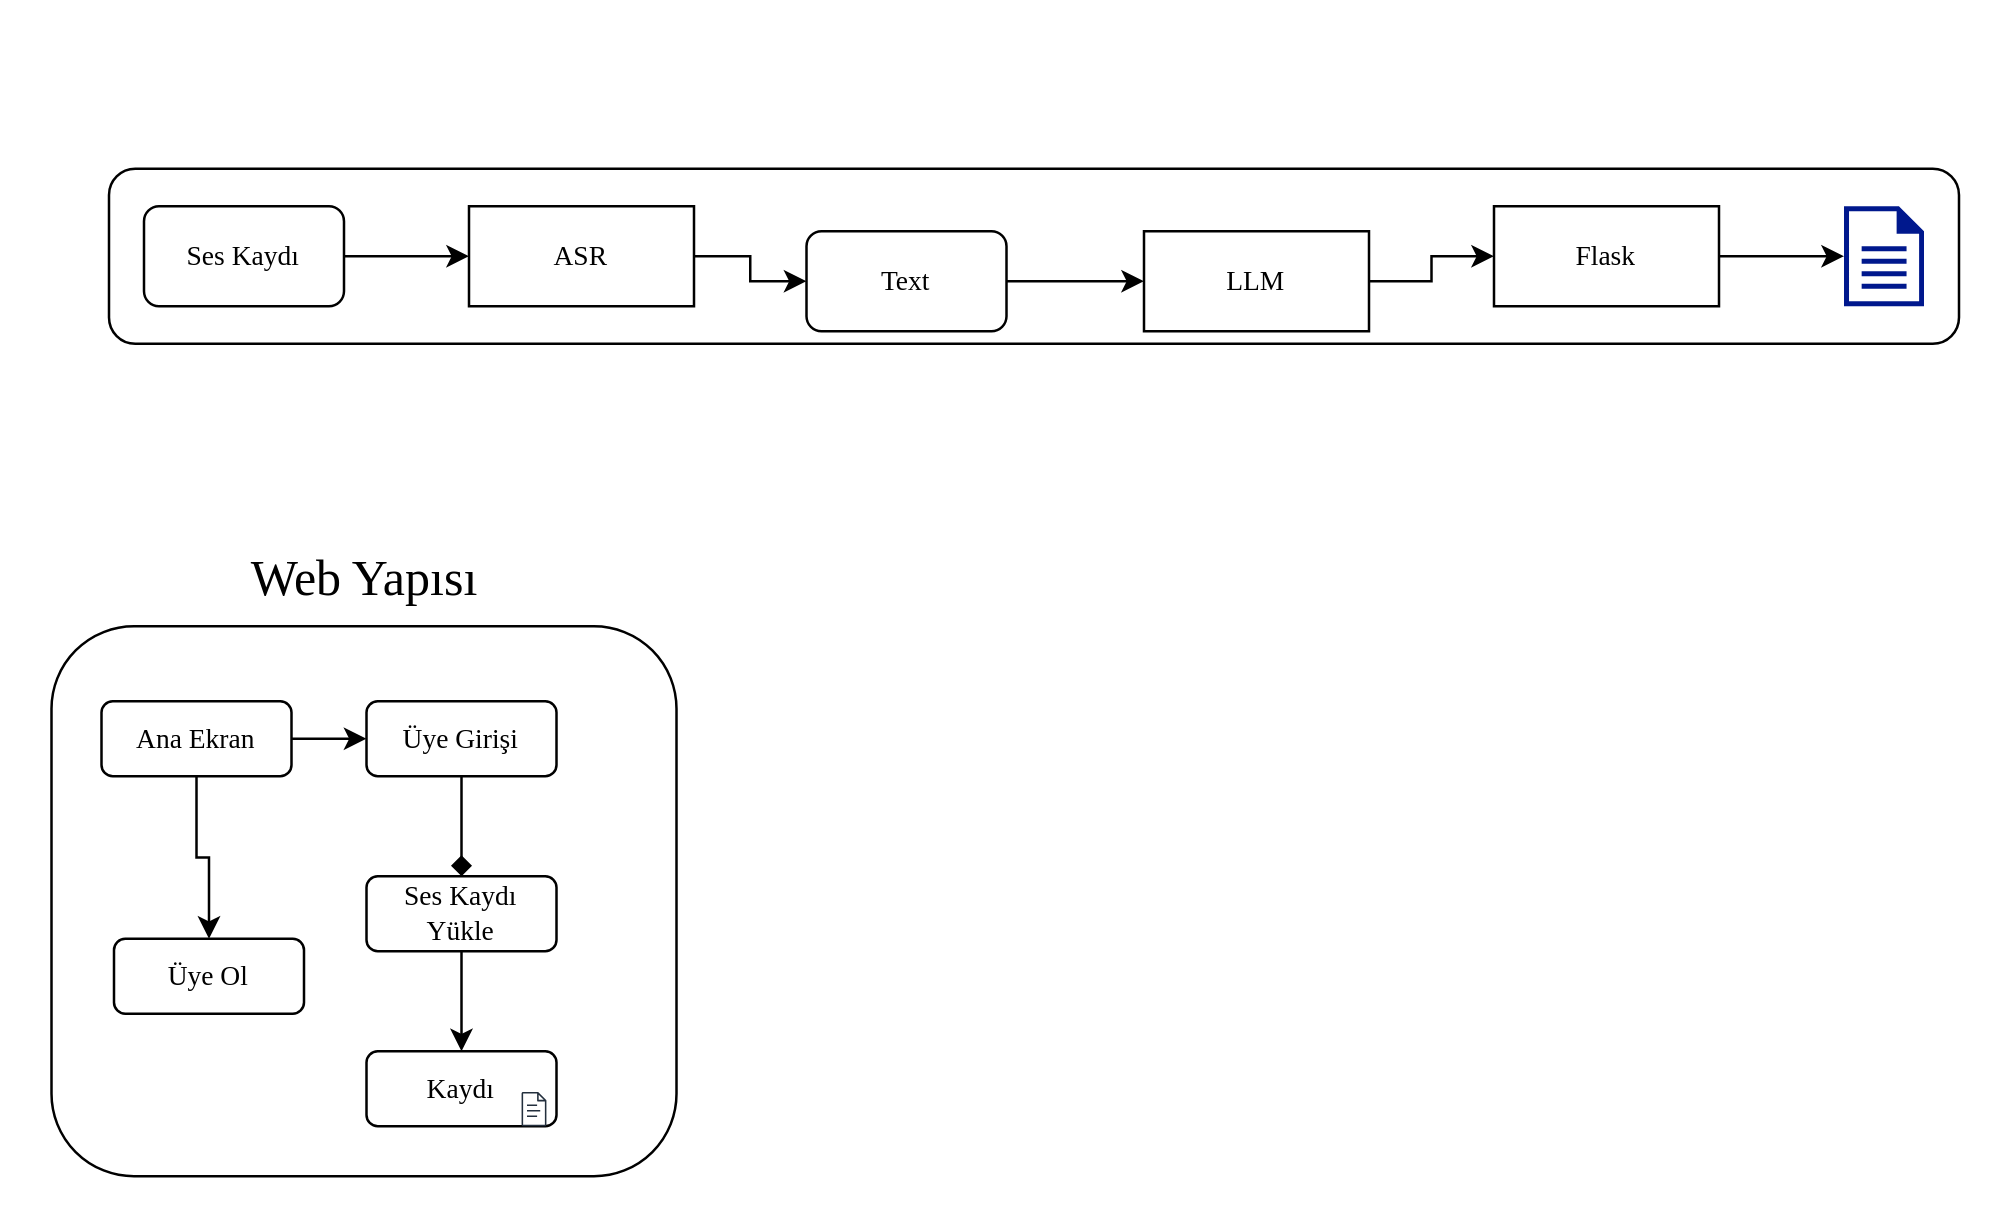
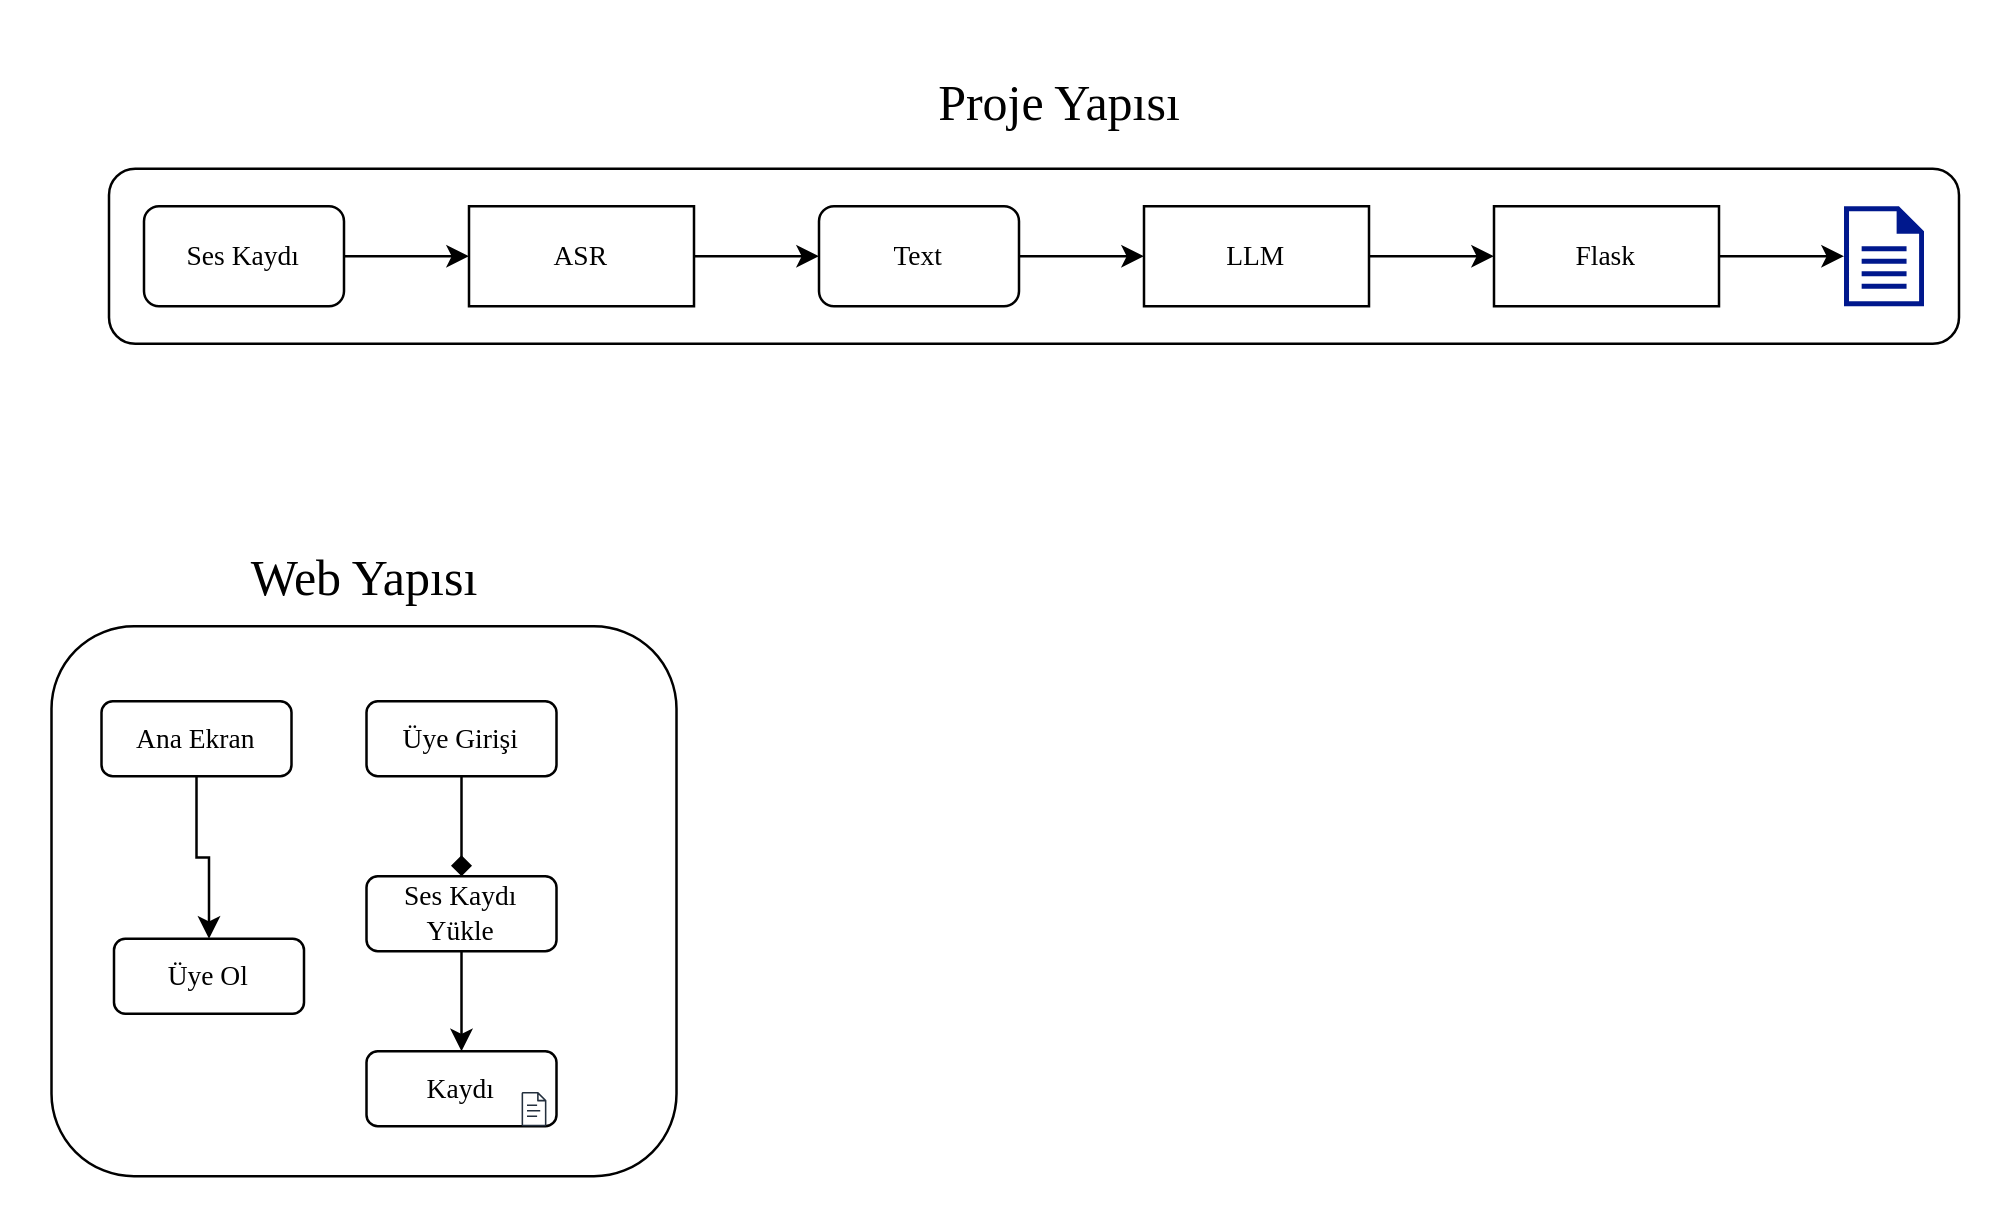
none -> (1059, 101)
(906, 281) -> (919, 256)
(1256, 281) -> (1256, 256)
(337, 739) -> none
